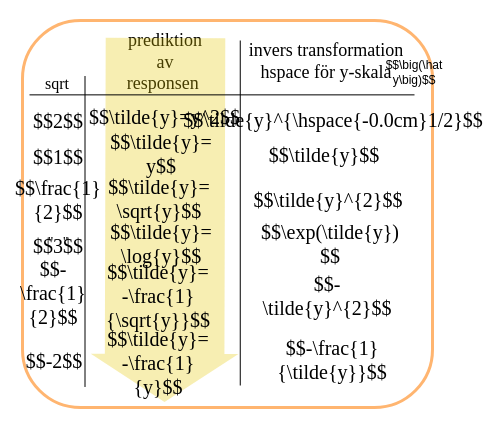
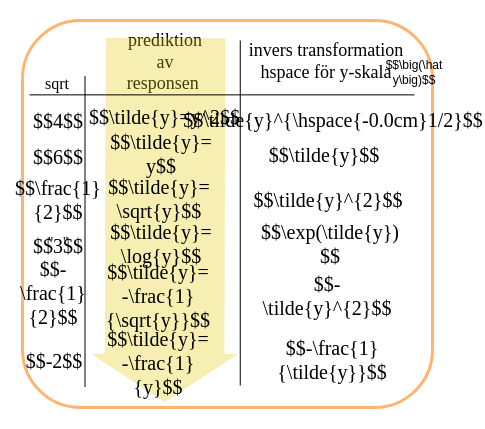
(59, 121) -> (59, 121)
(59, 157) -> (59, 157)
